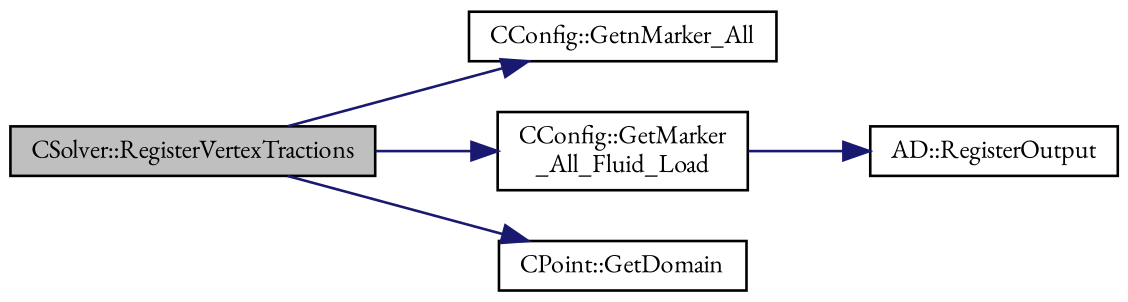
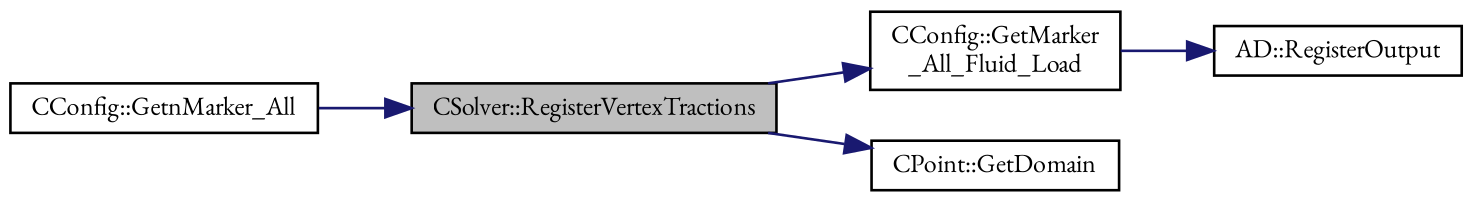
(395, 97) -> (352, 108)
